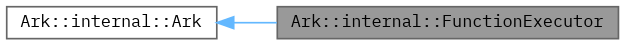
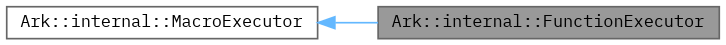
(112, 23) -> (162, 23)
